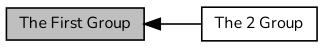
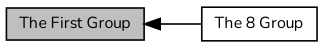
(259, 24) -> (259, 24)
